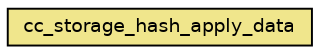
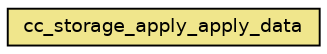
(160, 27) -> (164, 27)
